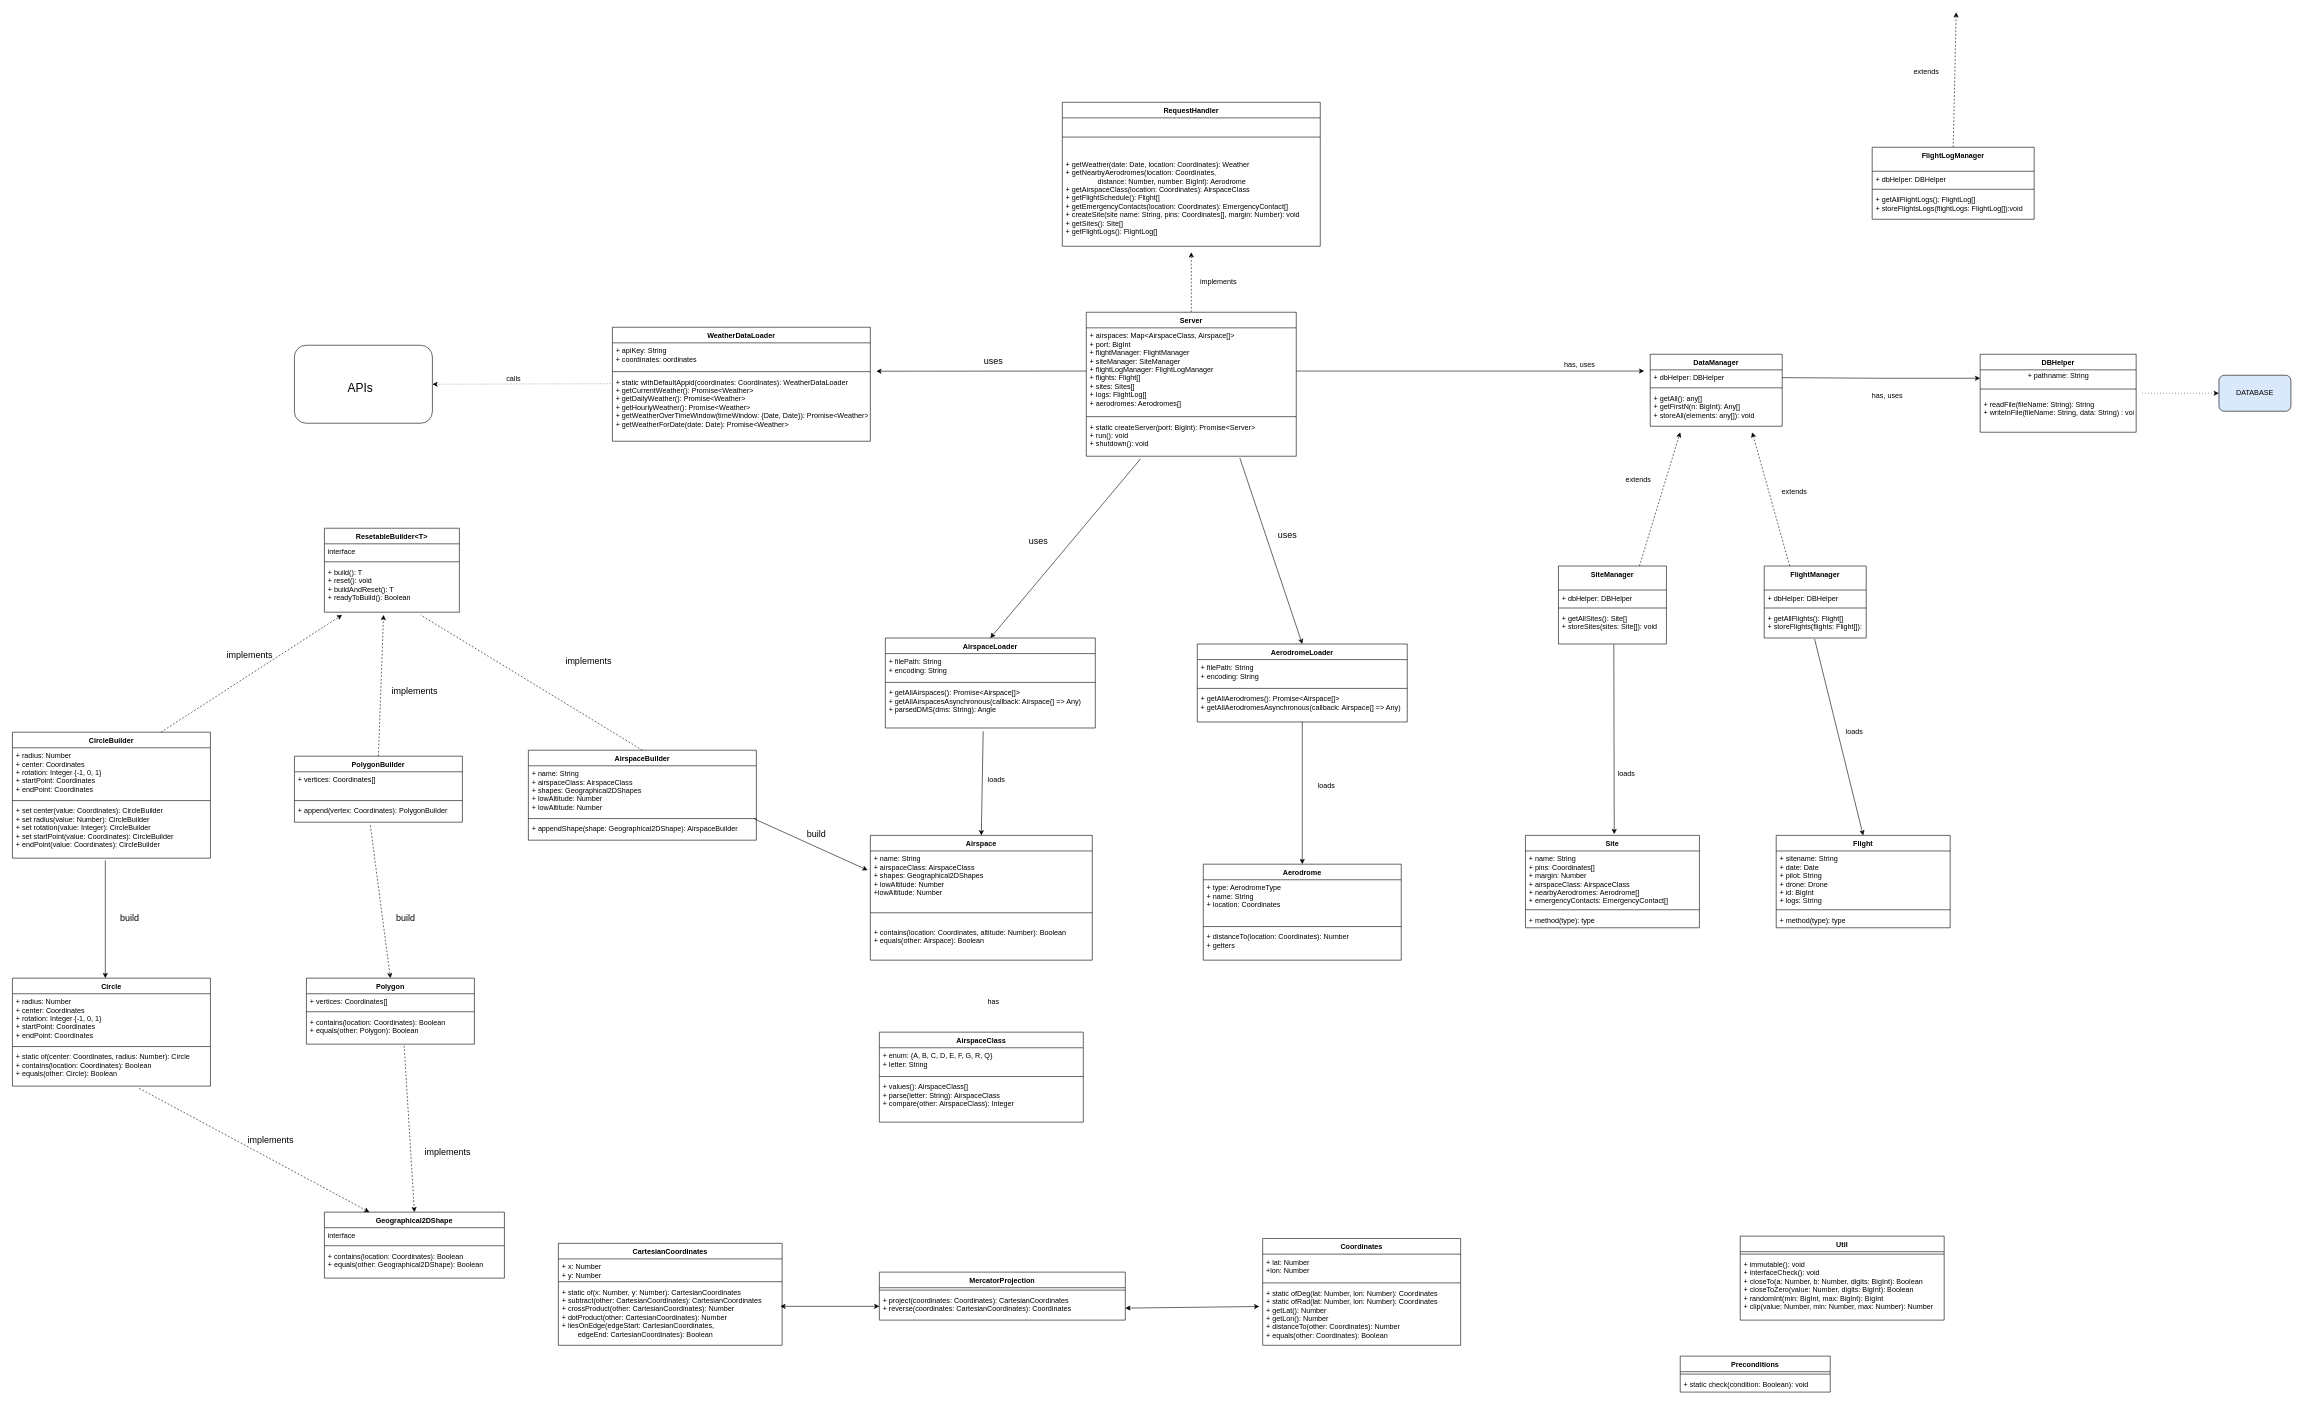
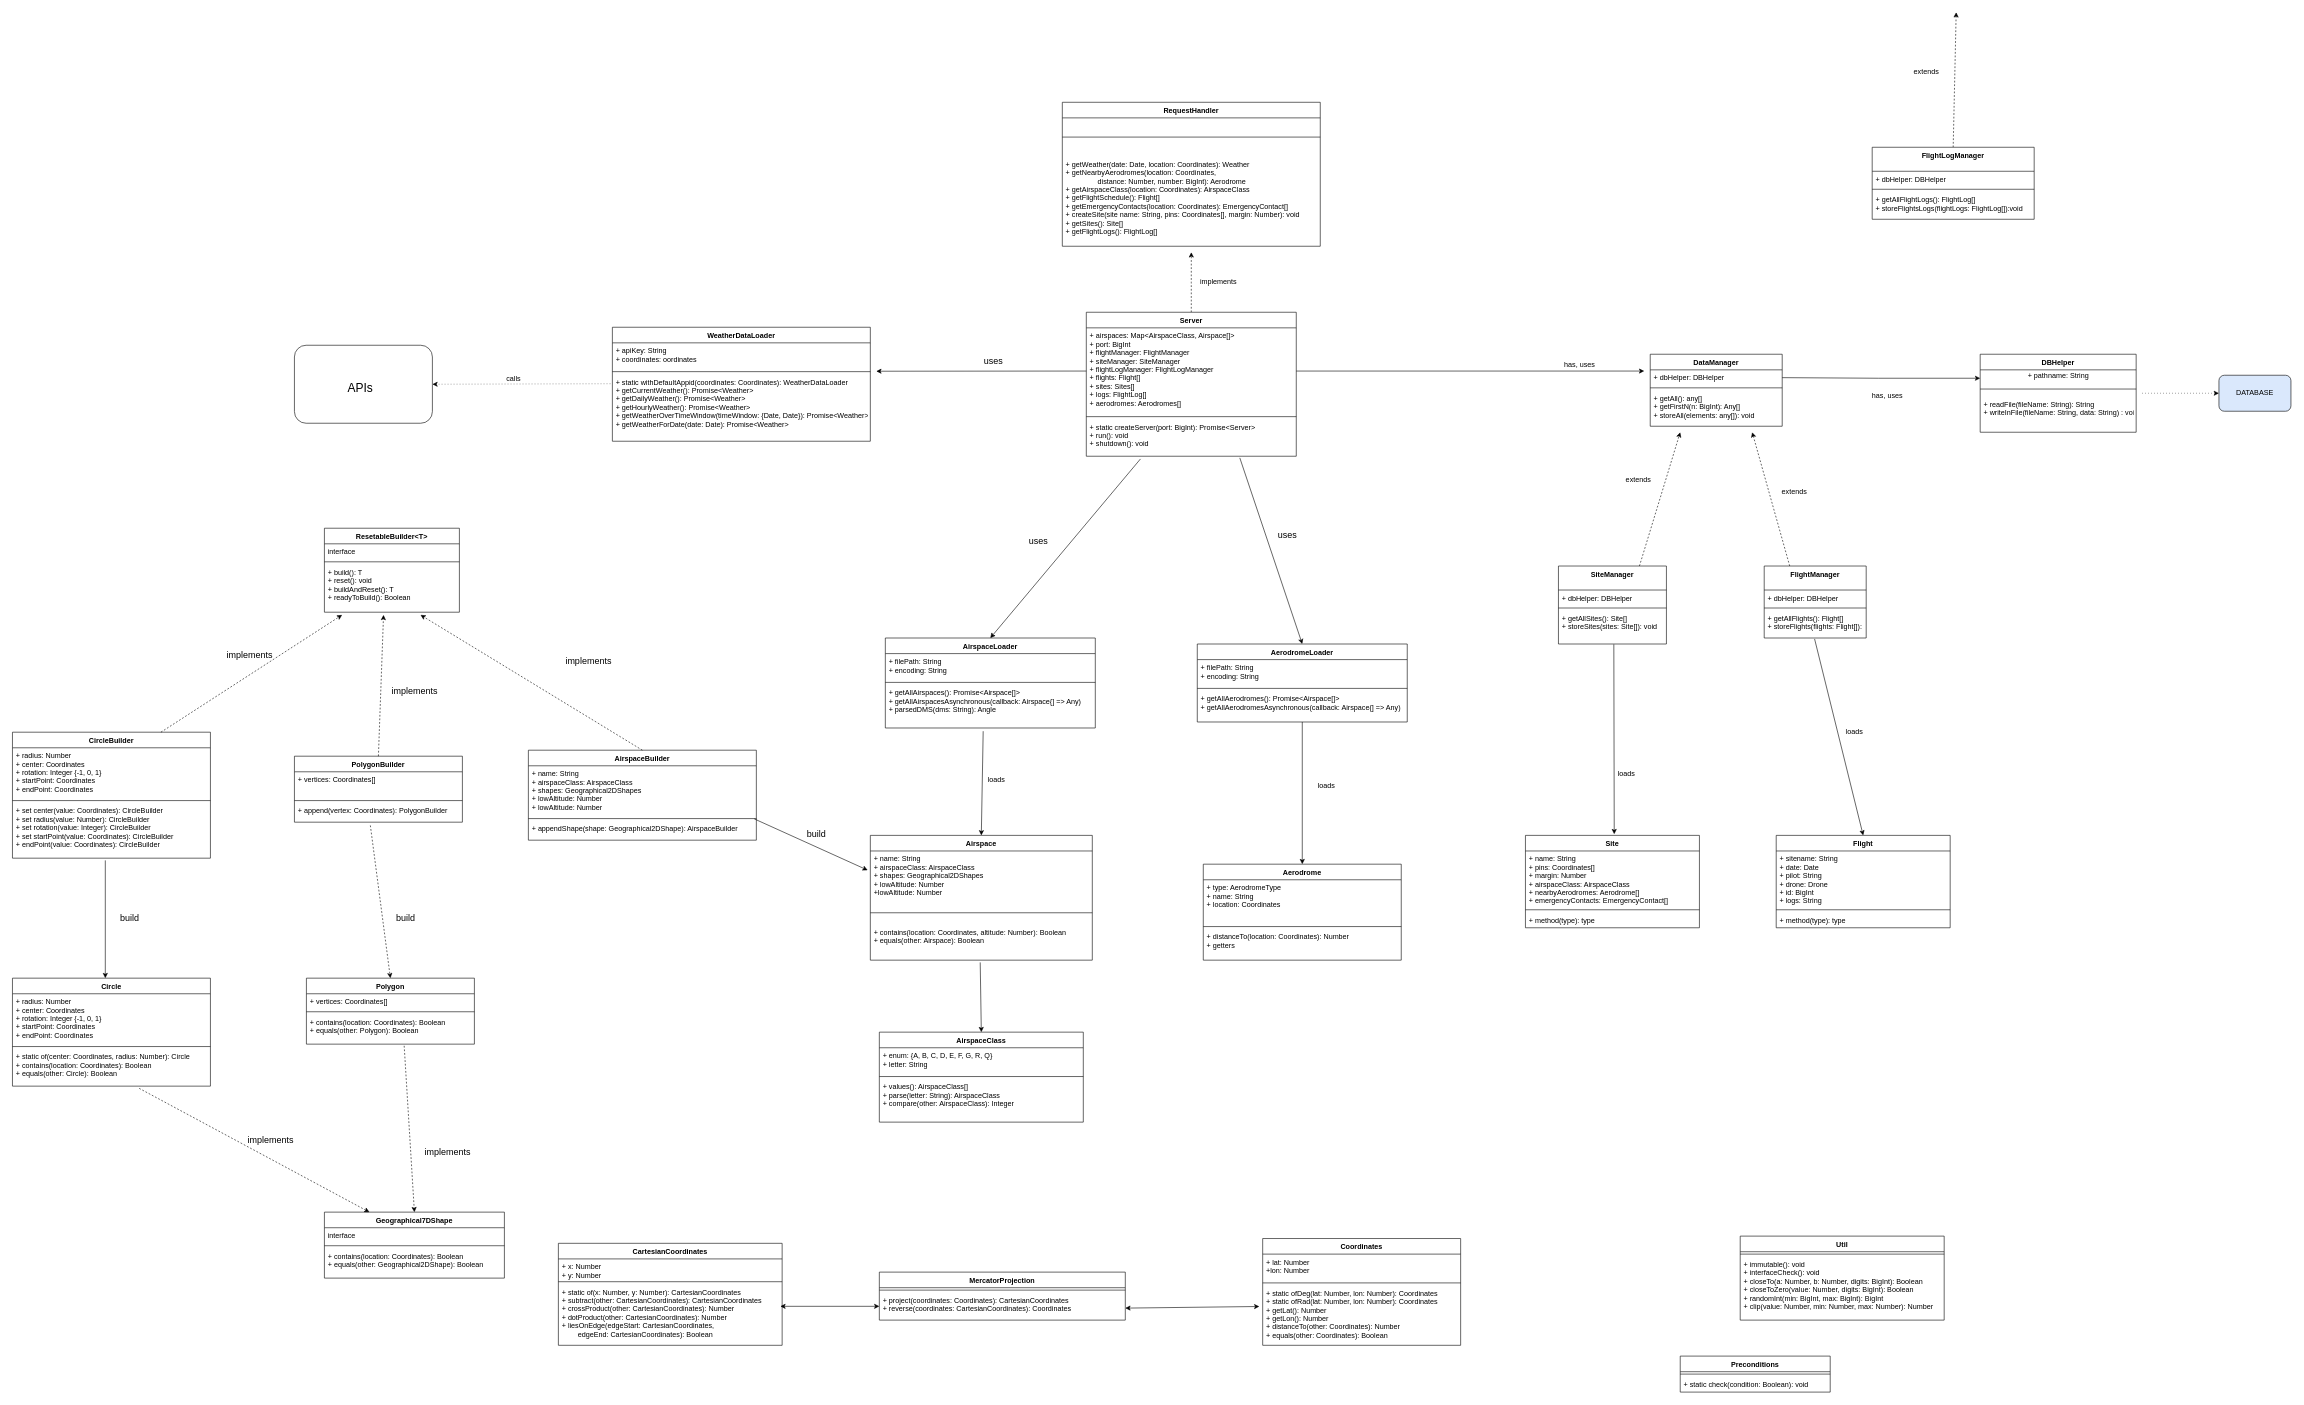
(423, 617) -> (425, 618)
none -> (980, 980)
(993, 1002) -> none
(414, 1220) -> (414, 1220)
